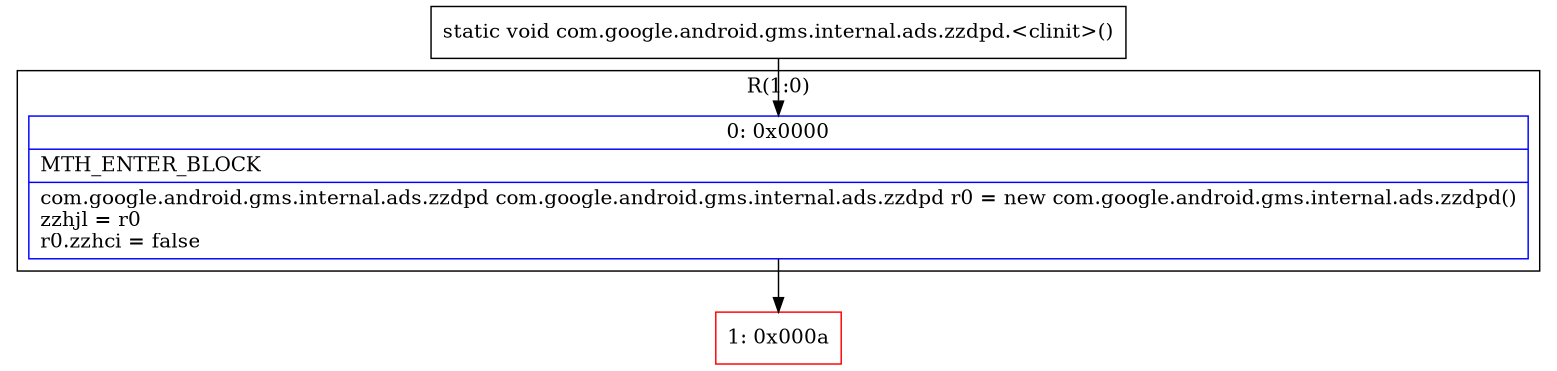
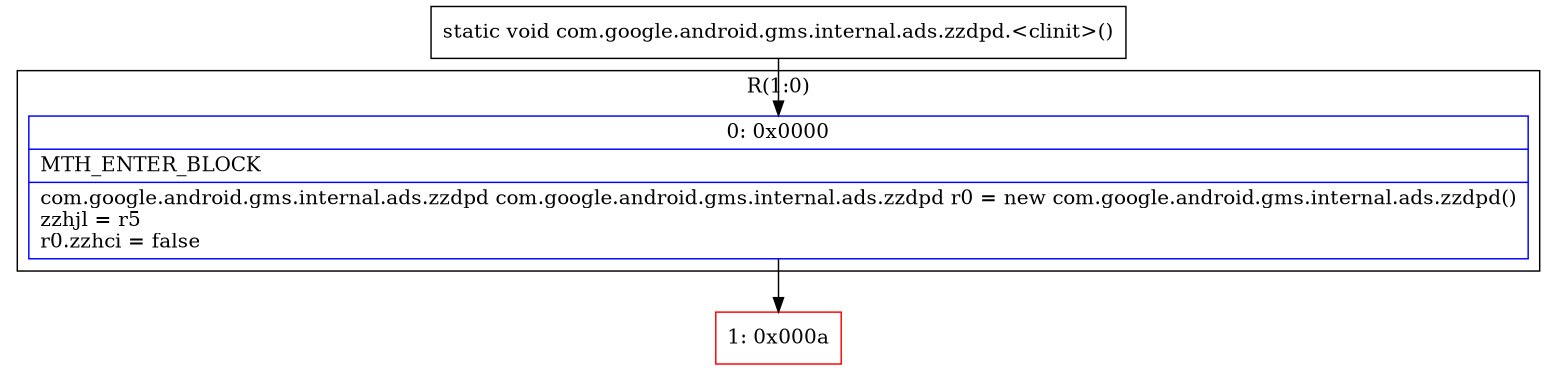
(91, 220) -> (91, 220)
